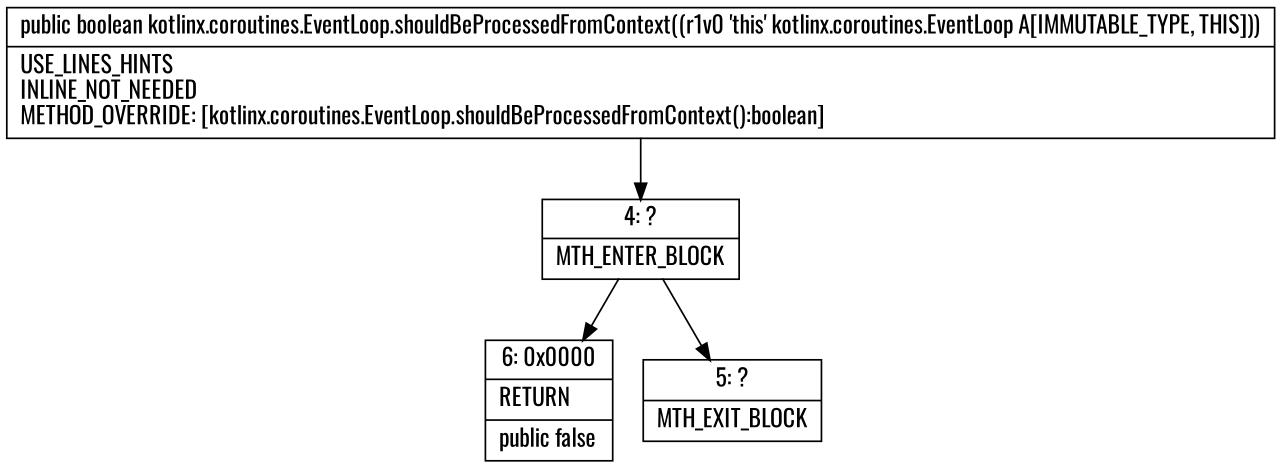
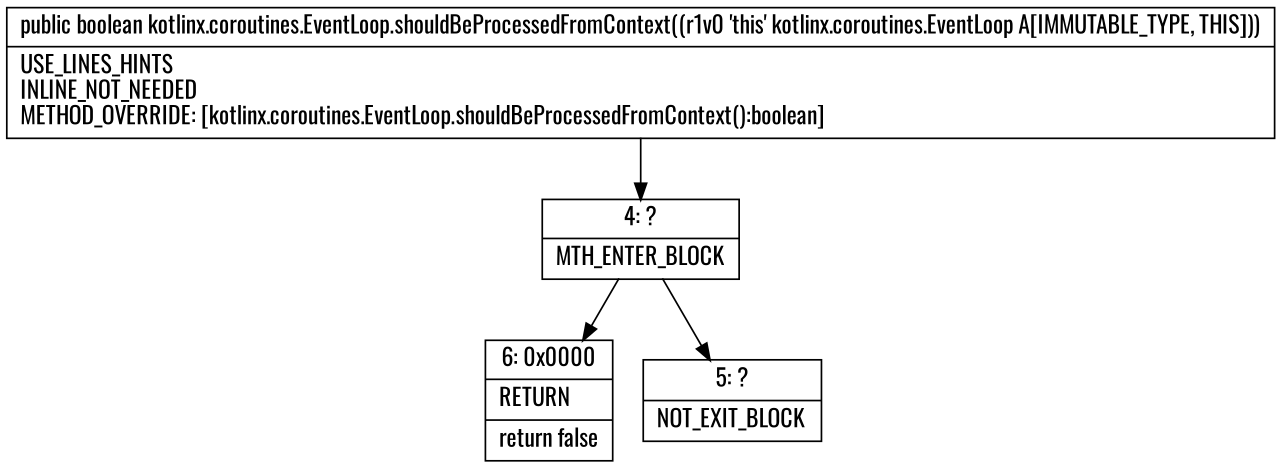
(732, 420) -> (732, 420)
(548, 440) -> (549, 440)
